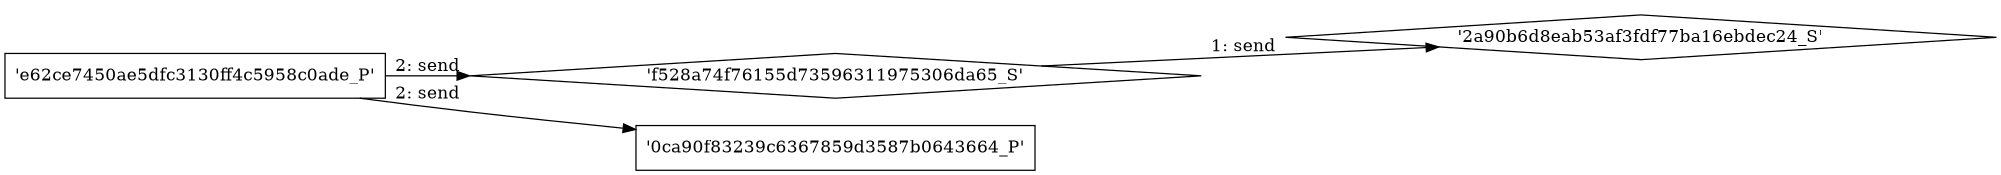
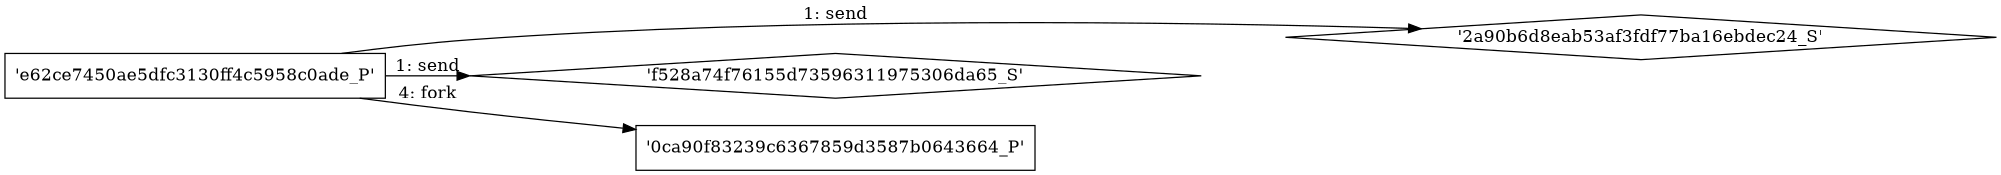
(1234, 57) -> (875, 24)
(428, 67) -> (428, 67)
(428, 94) -> (428, 94)
